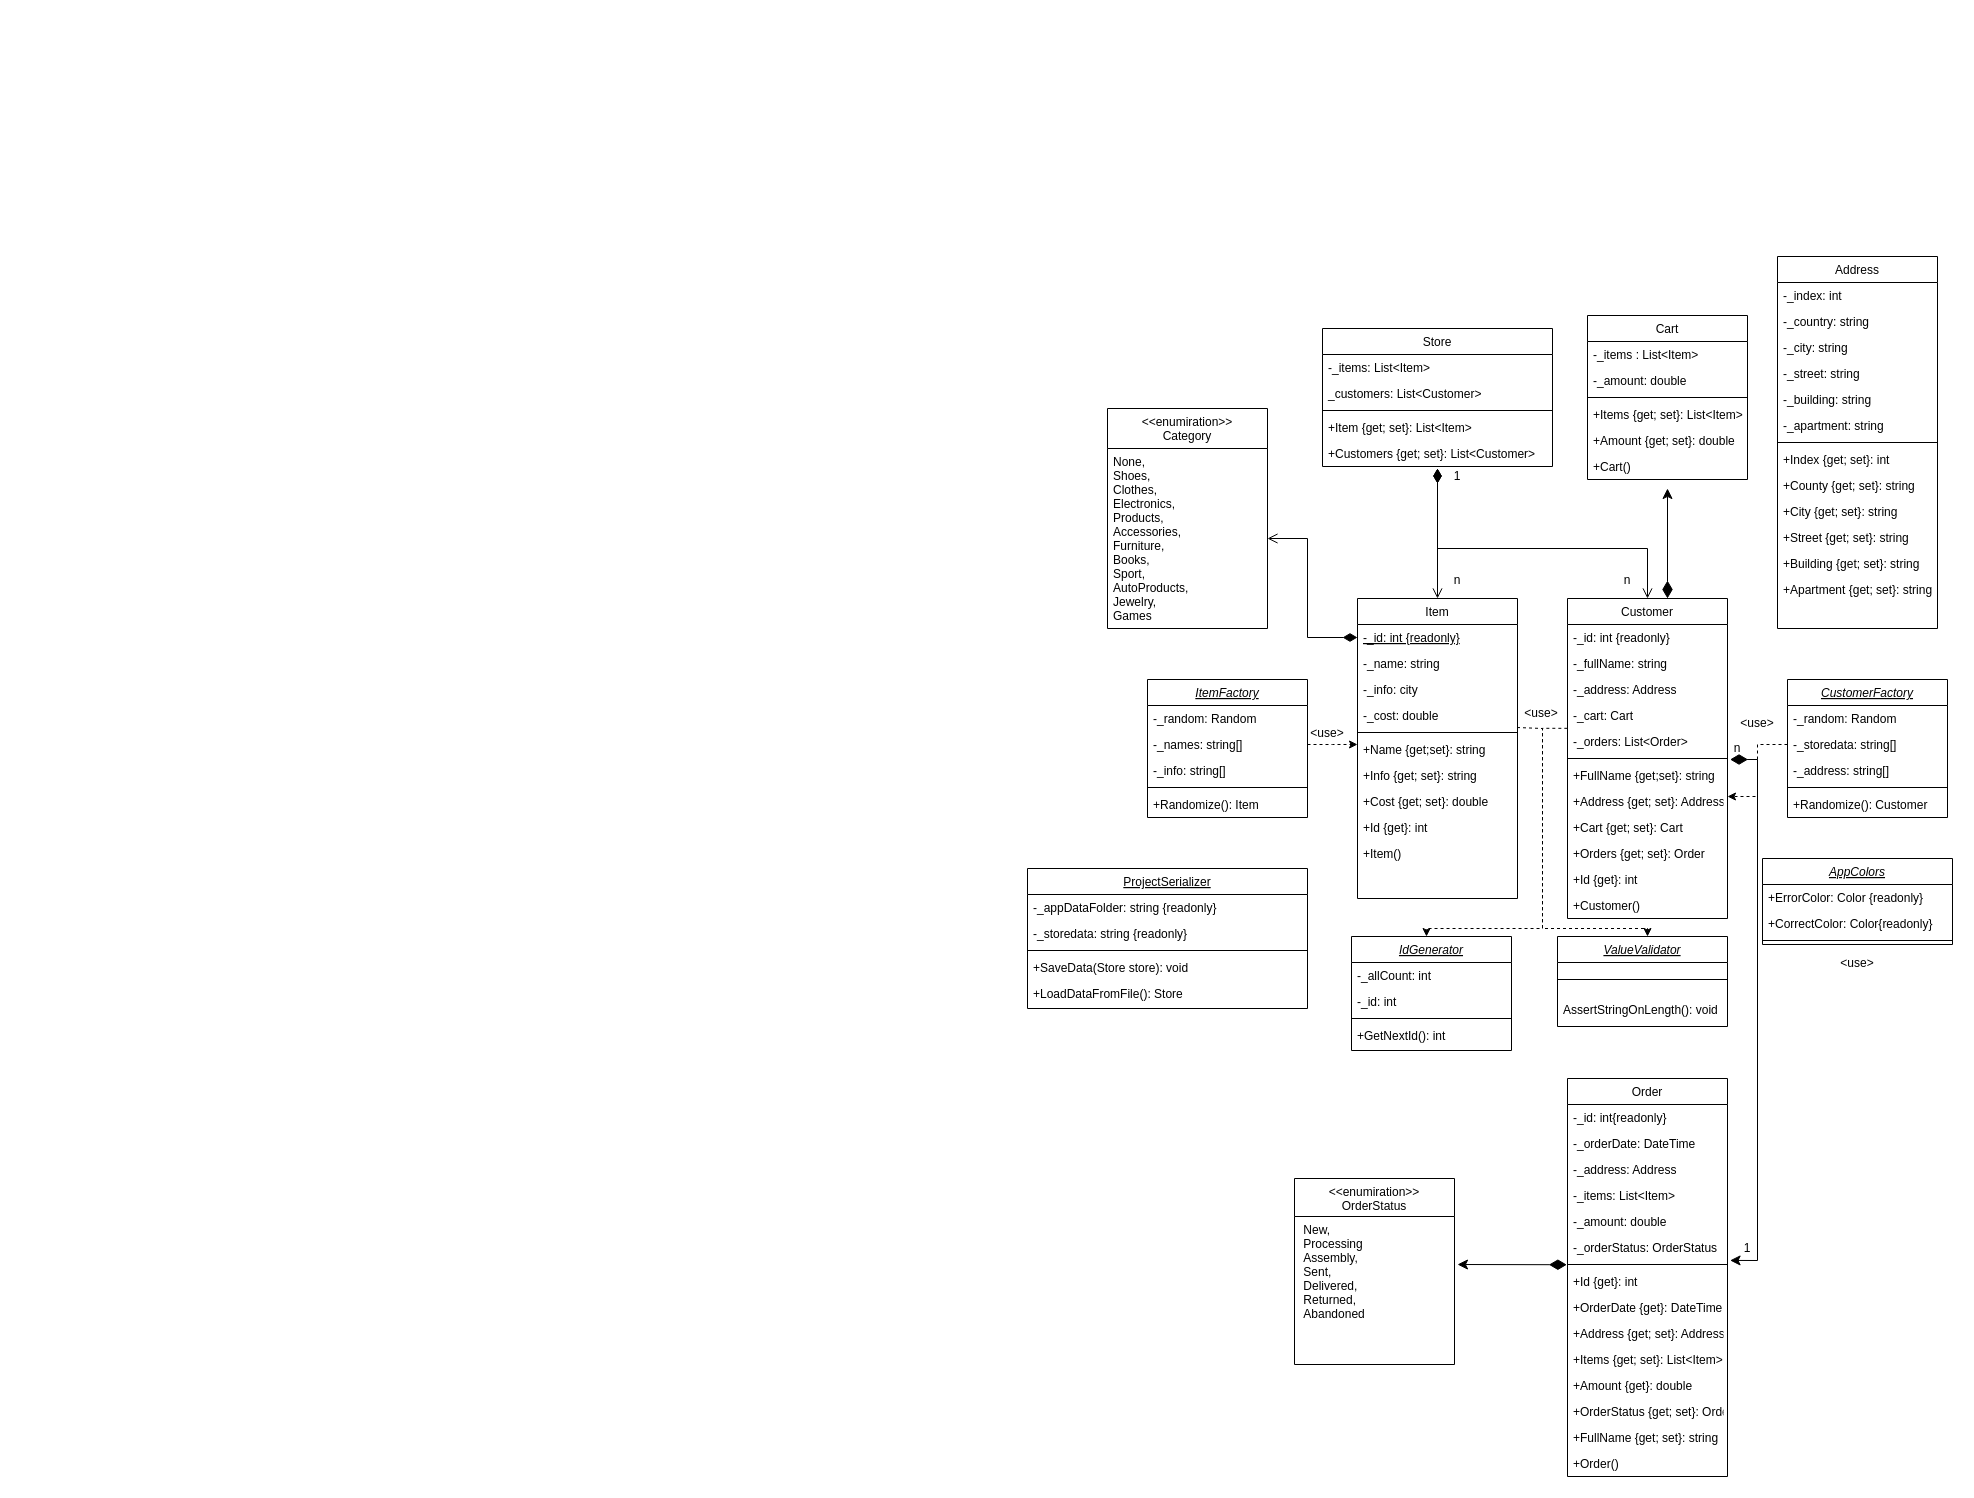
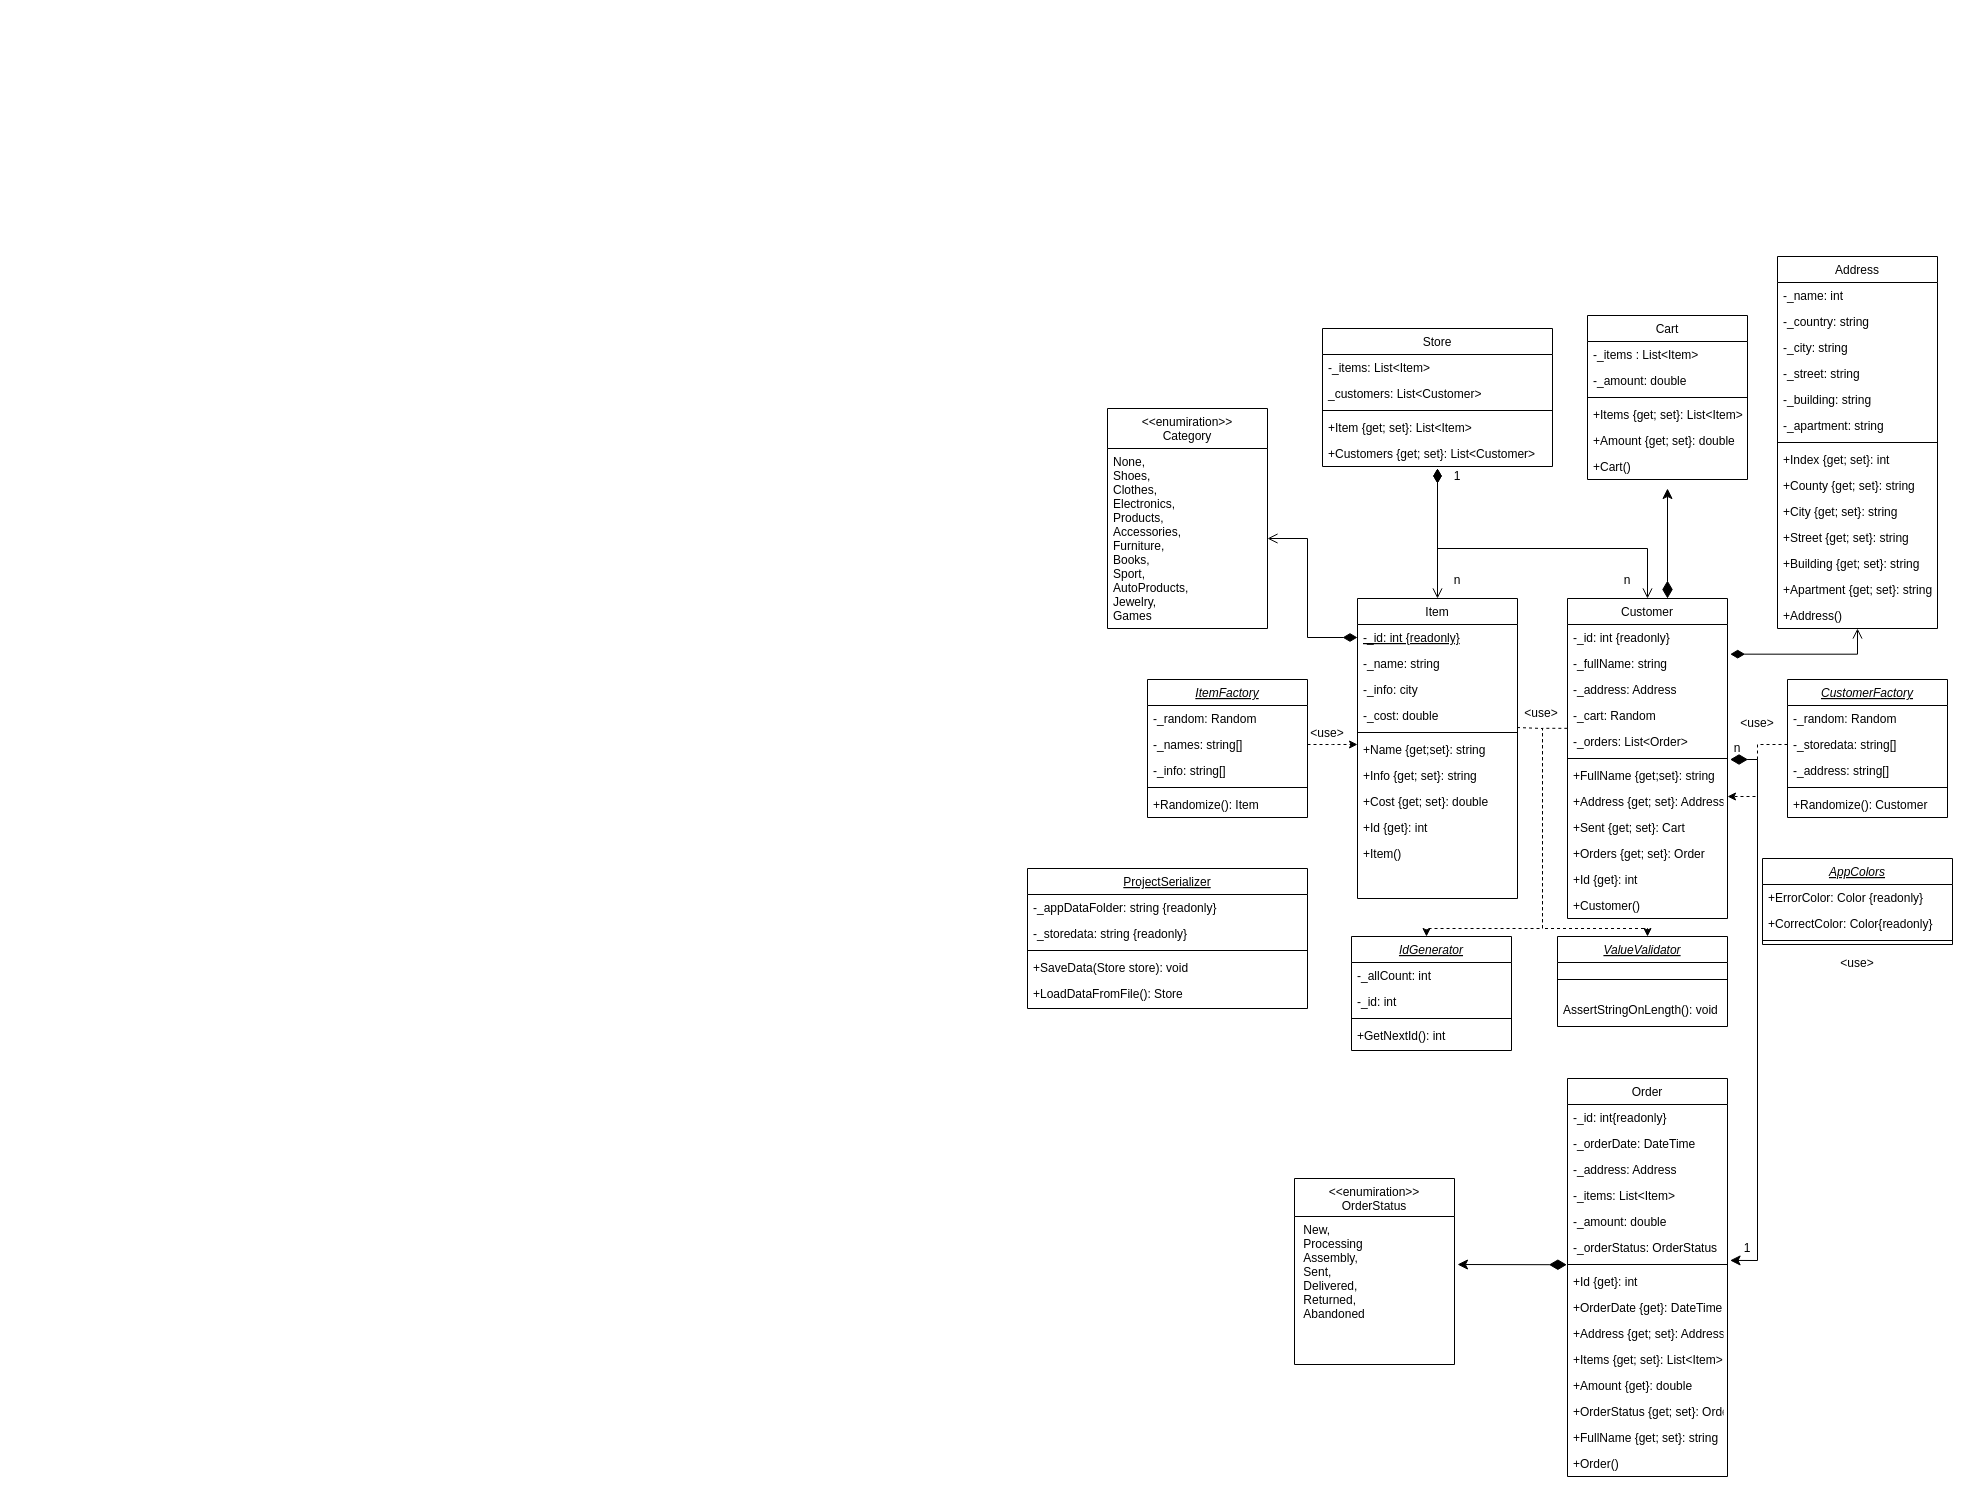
(1817, 296) -> (1815, 296)
none -> (1858, 616)
none -> (1812, 654)
(1610, 716) -> (1617, 716)
(1639, 828) -> (1639, 828)
